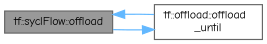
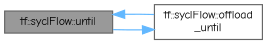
(59, 22) -> (59, 22)
(208, 22) -> (208, 22)
